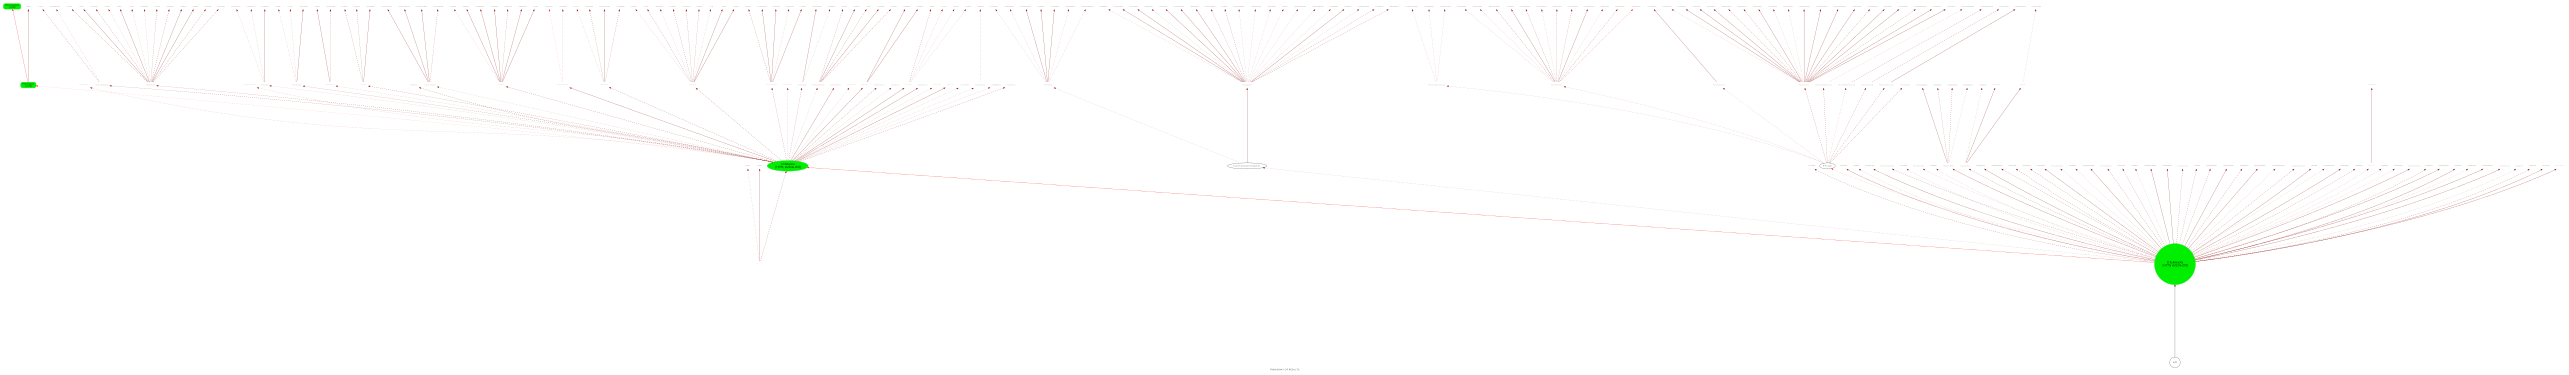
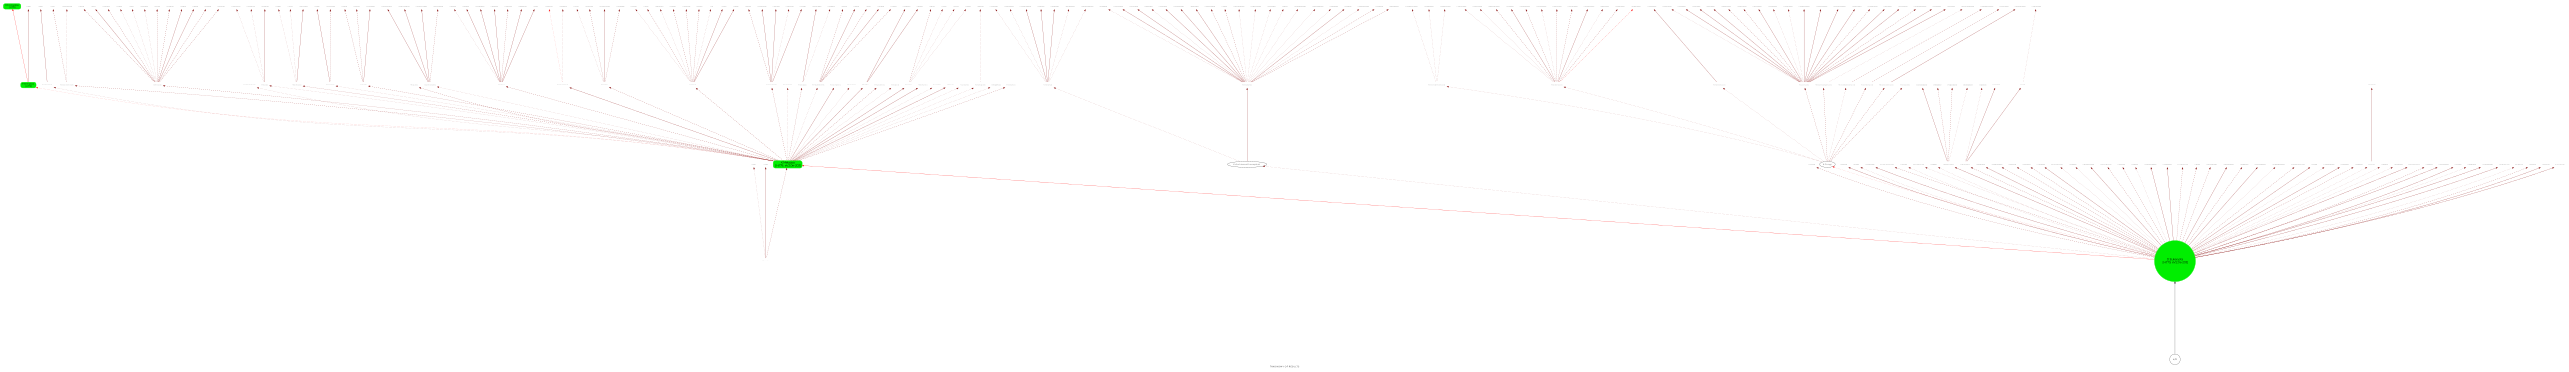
(135, 47) -> (44, 47)
(788, 166) -> (788, 164)
